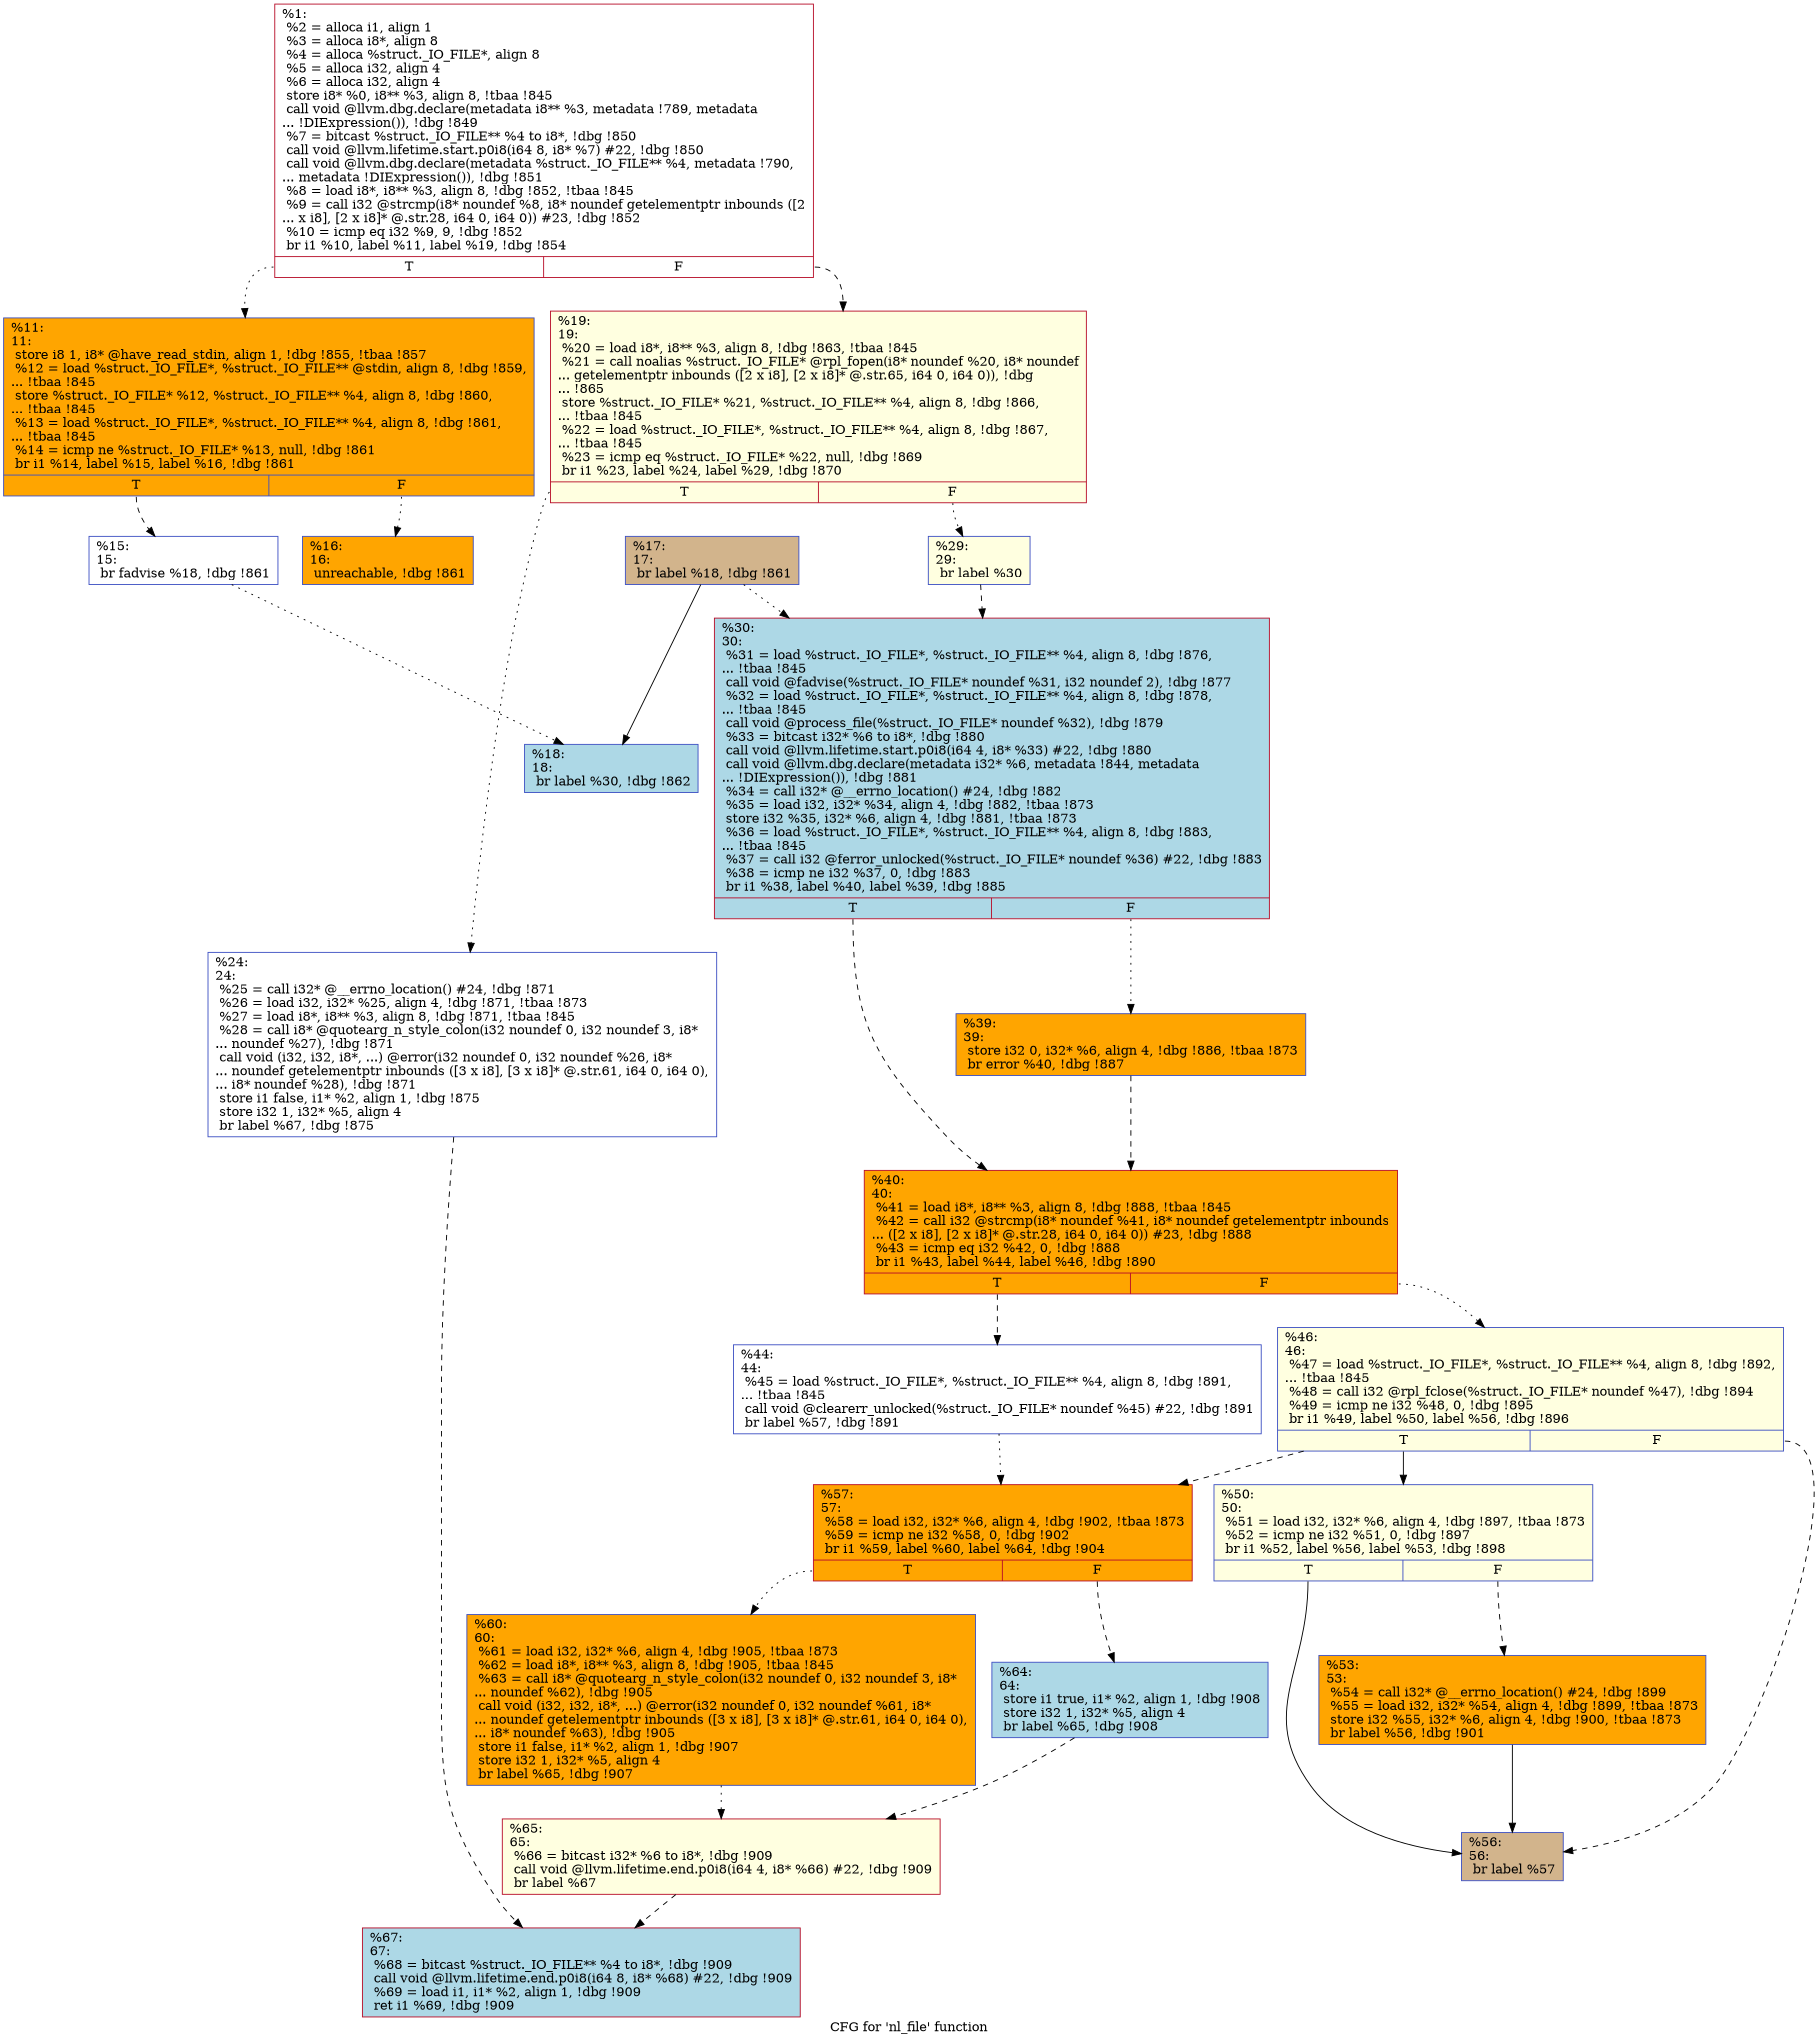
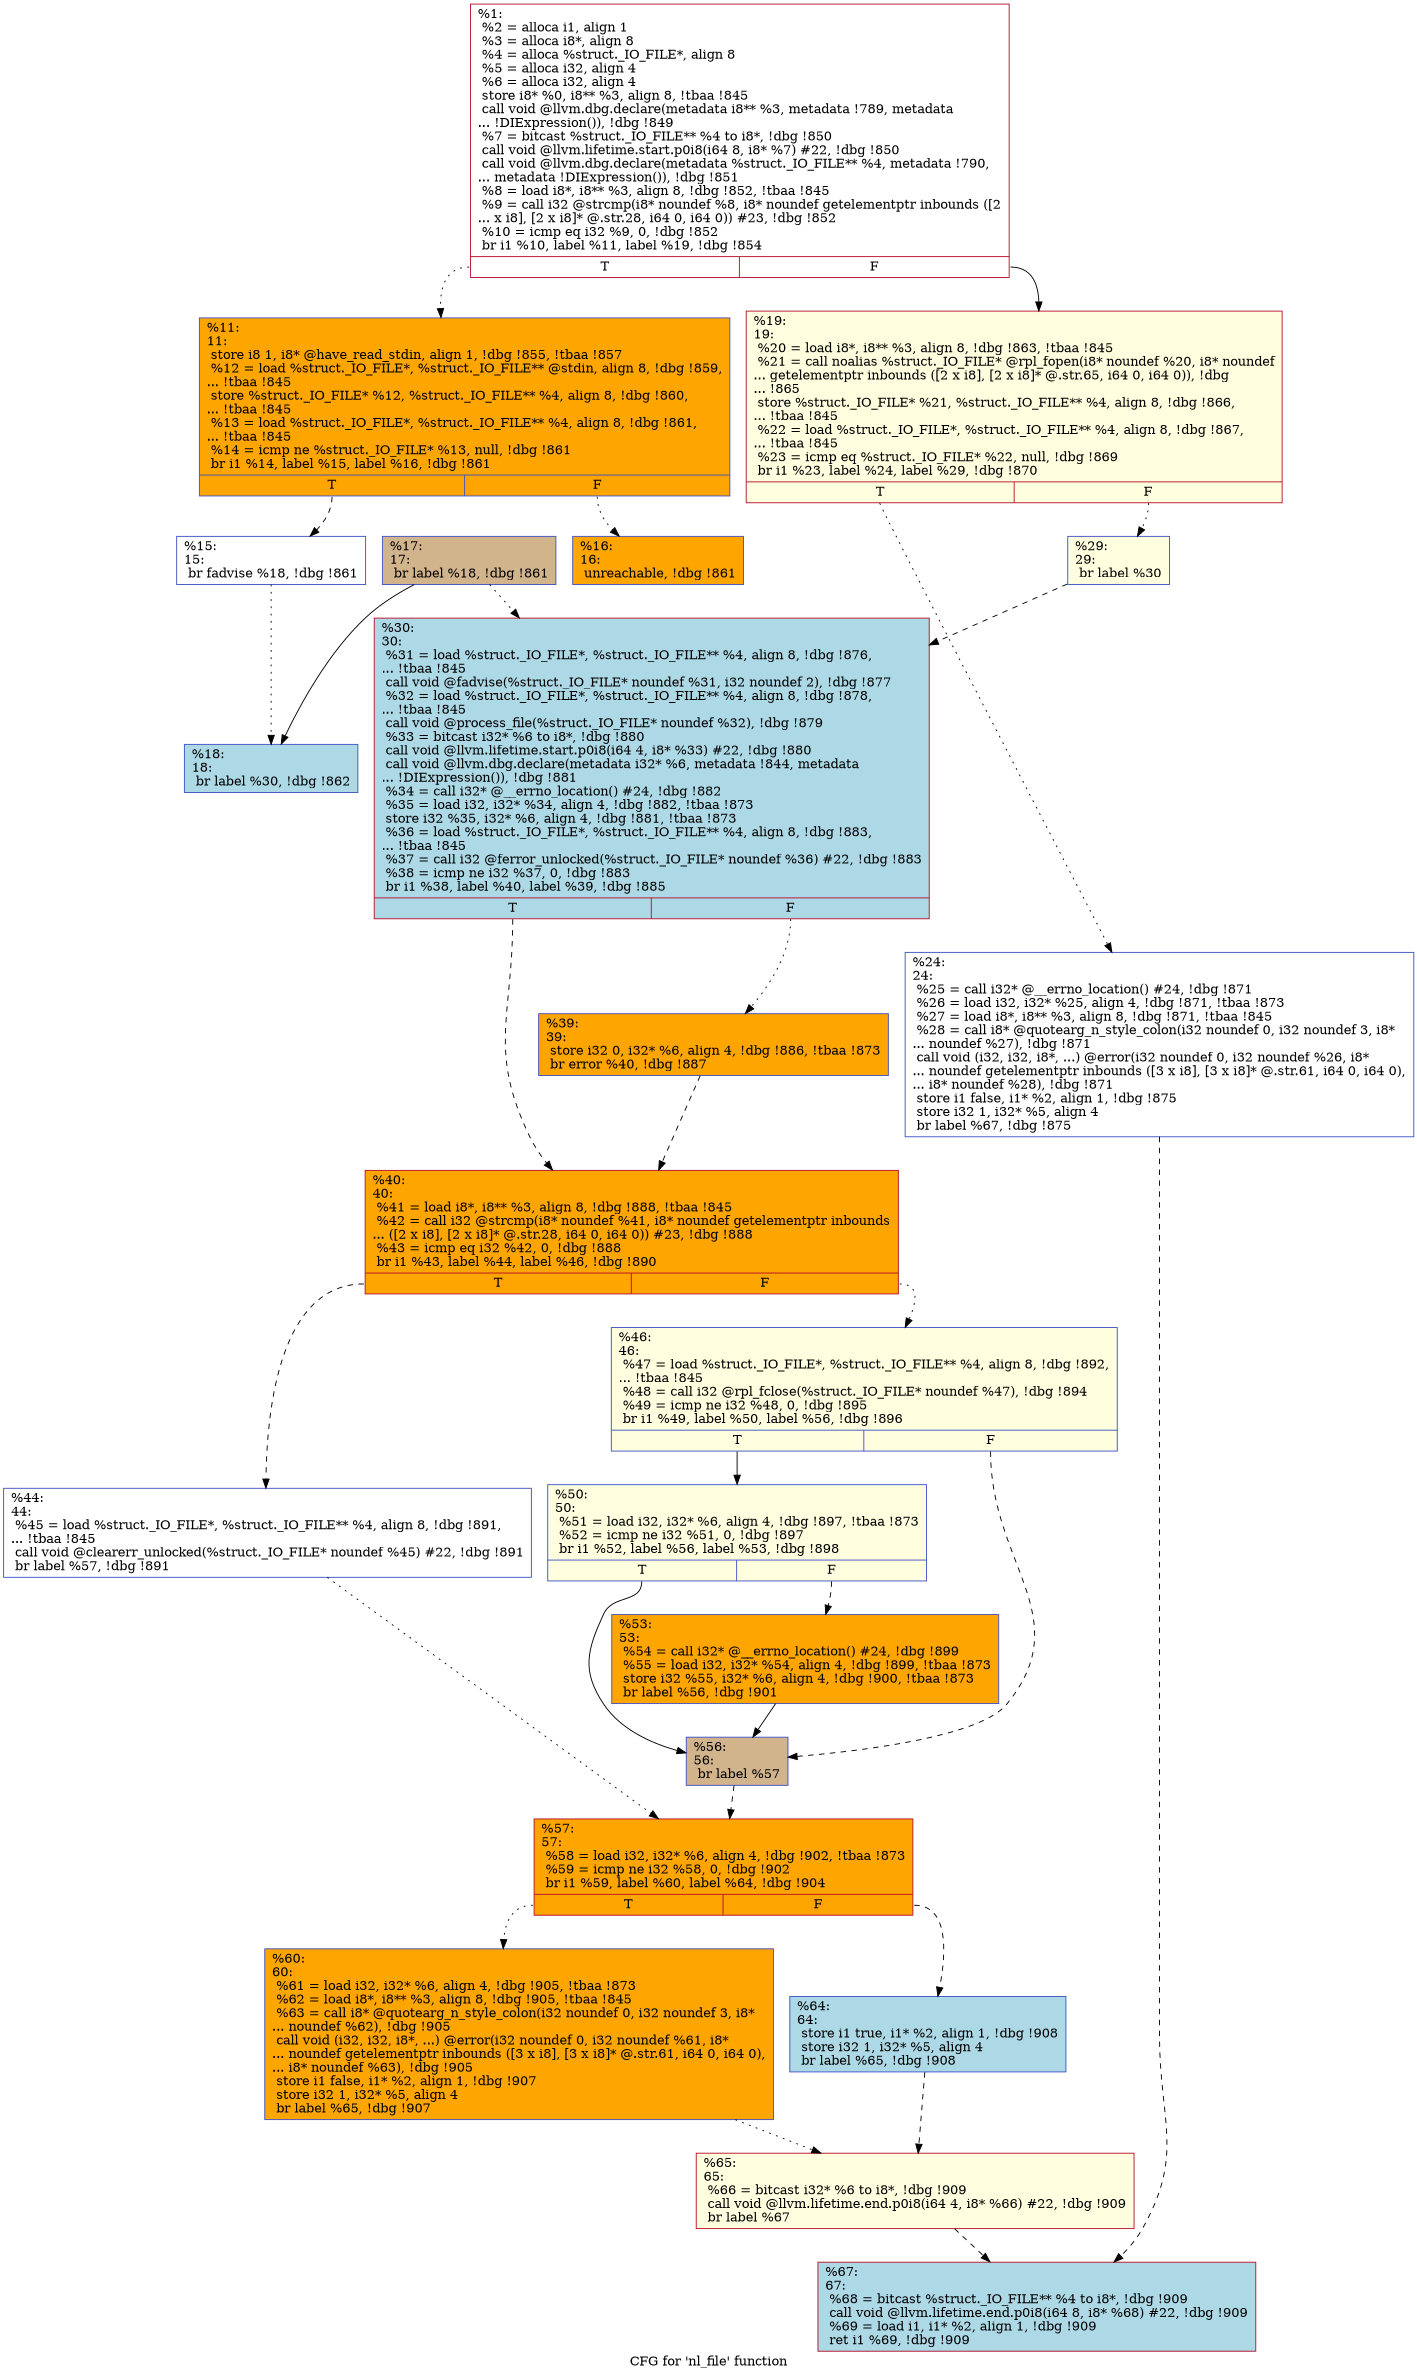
(402, 232) -> (598, 232)
(837, 278) -> (1032, 278)
(1246, 1467) -> (732, 1797)
